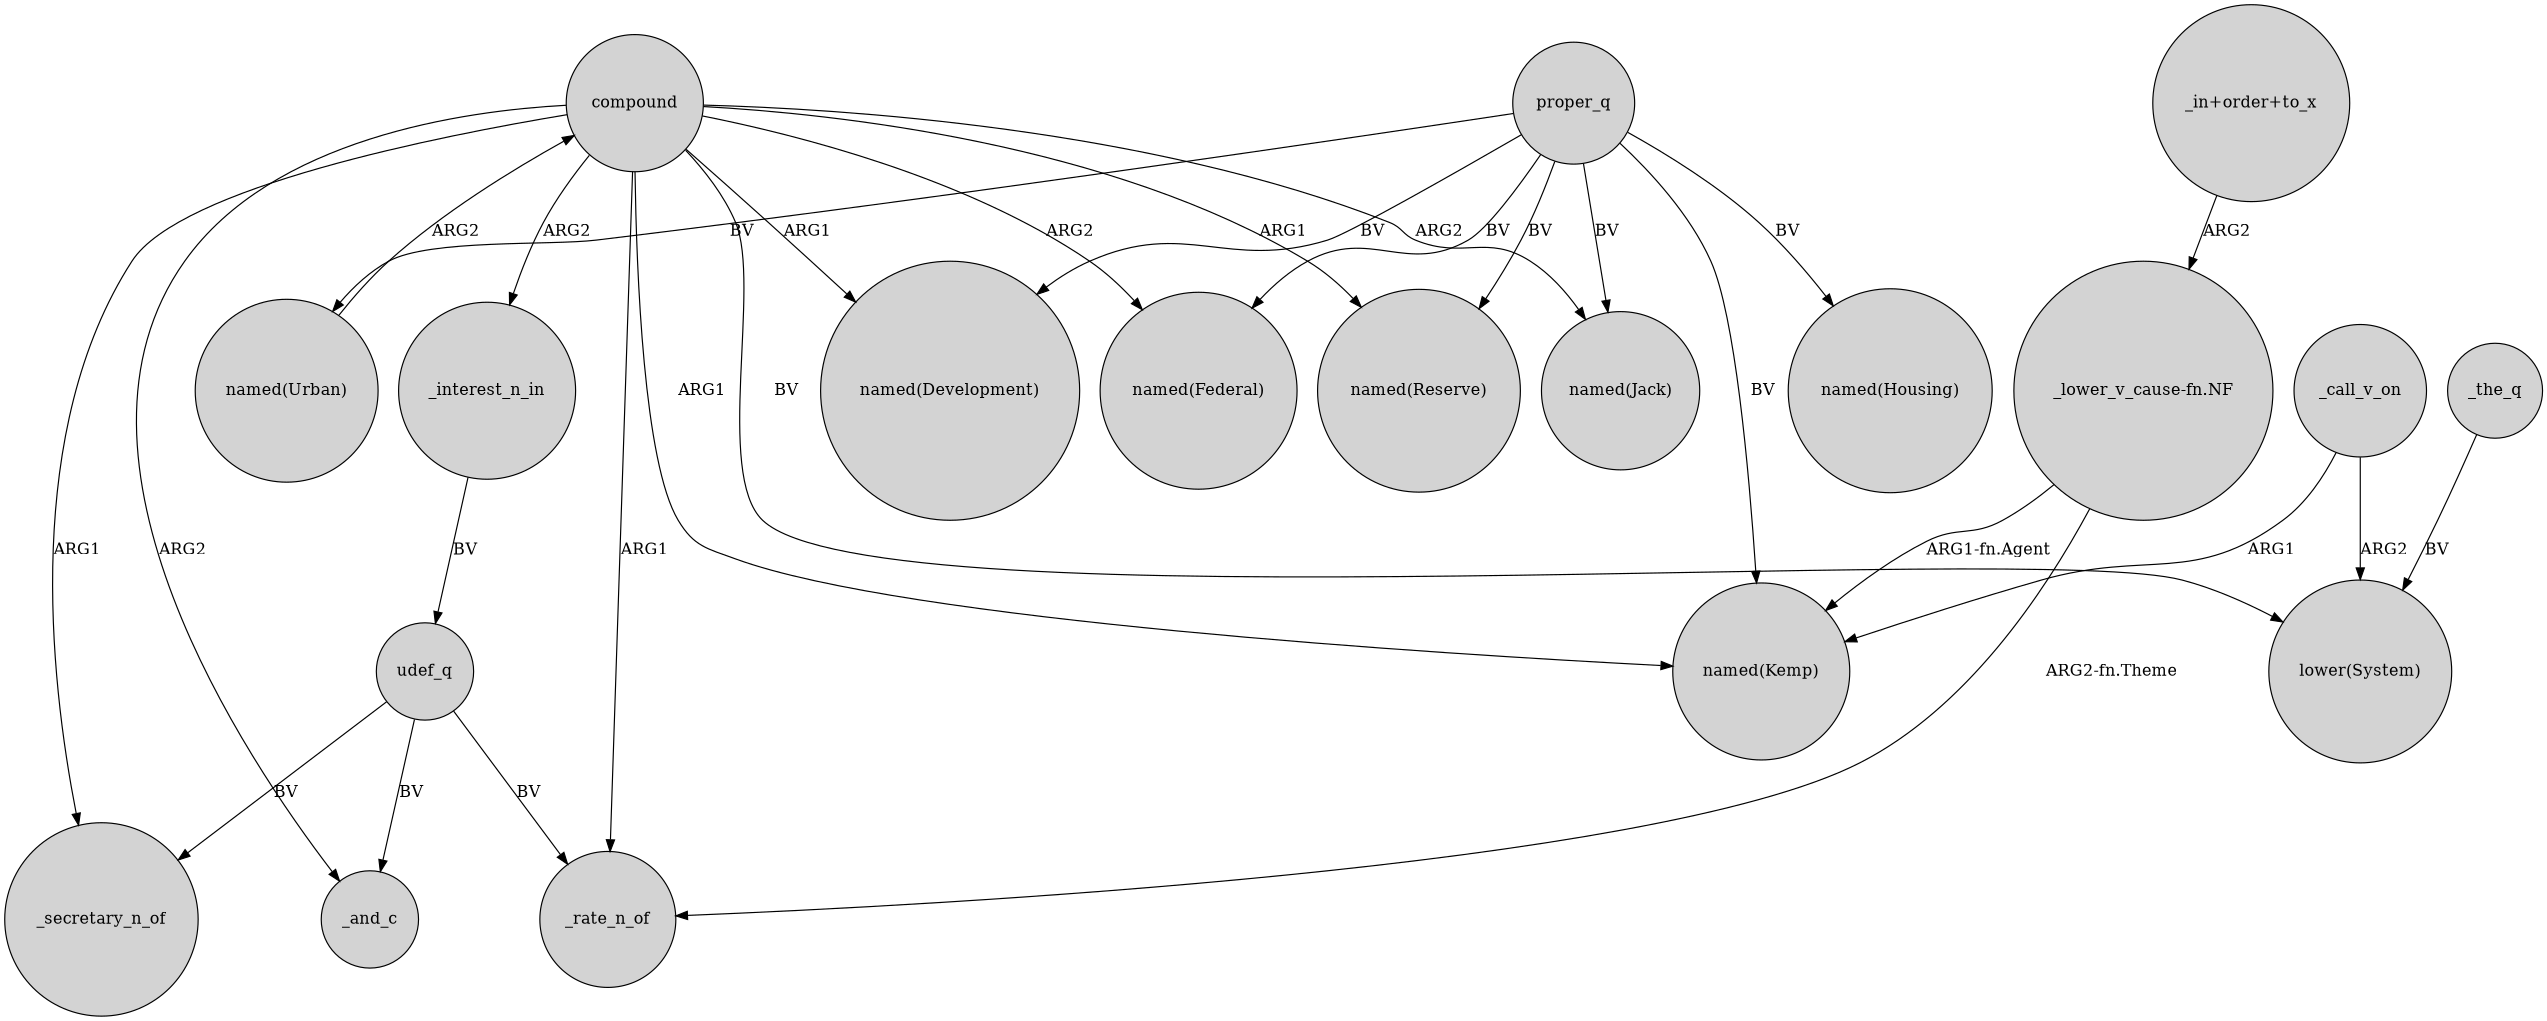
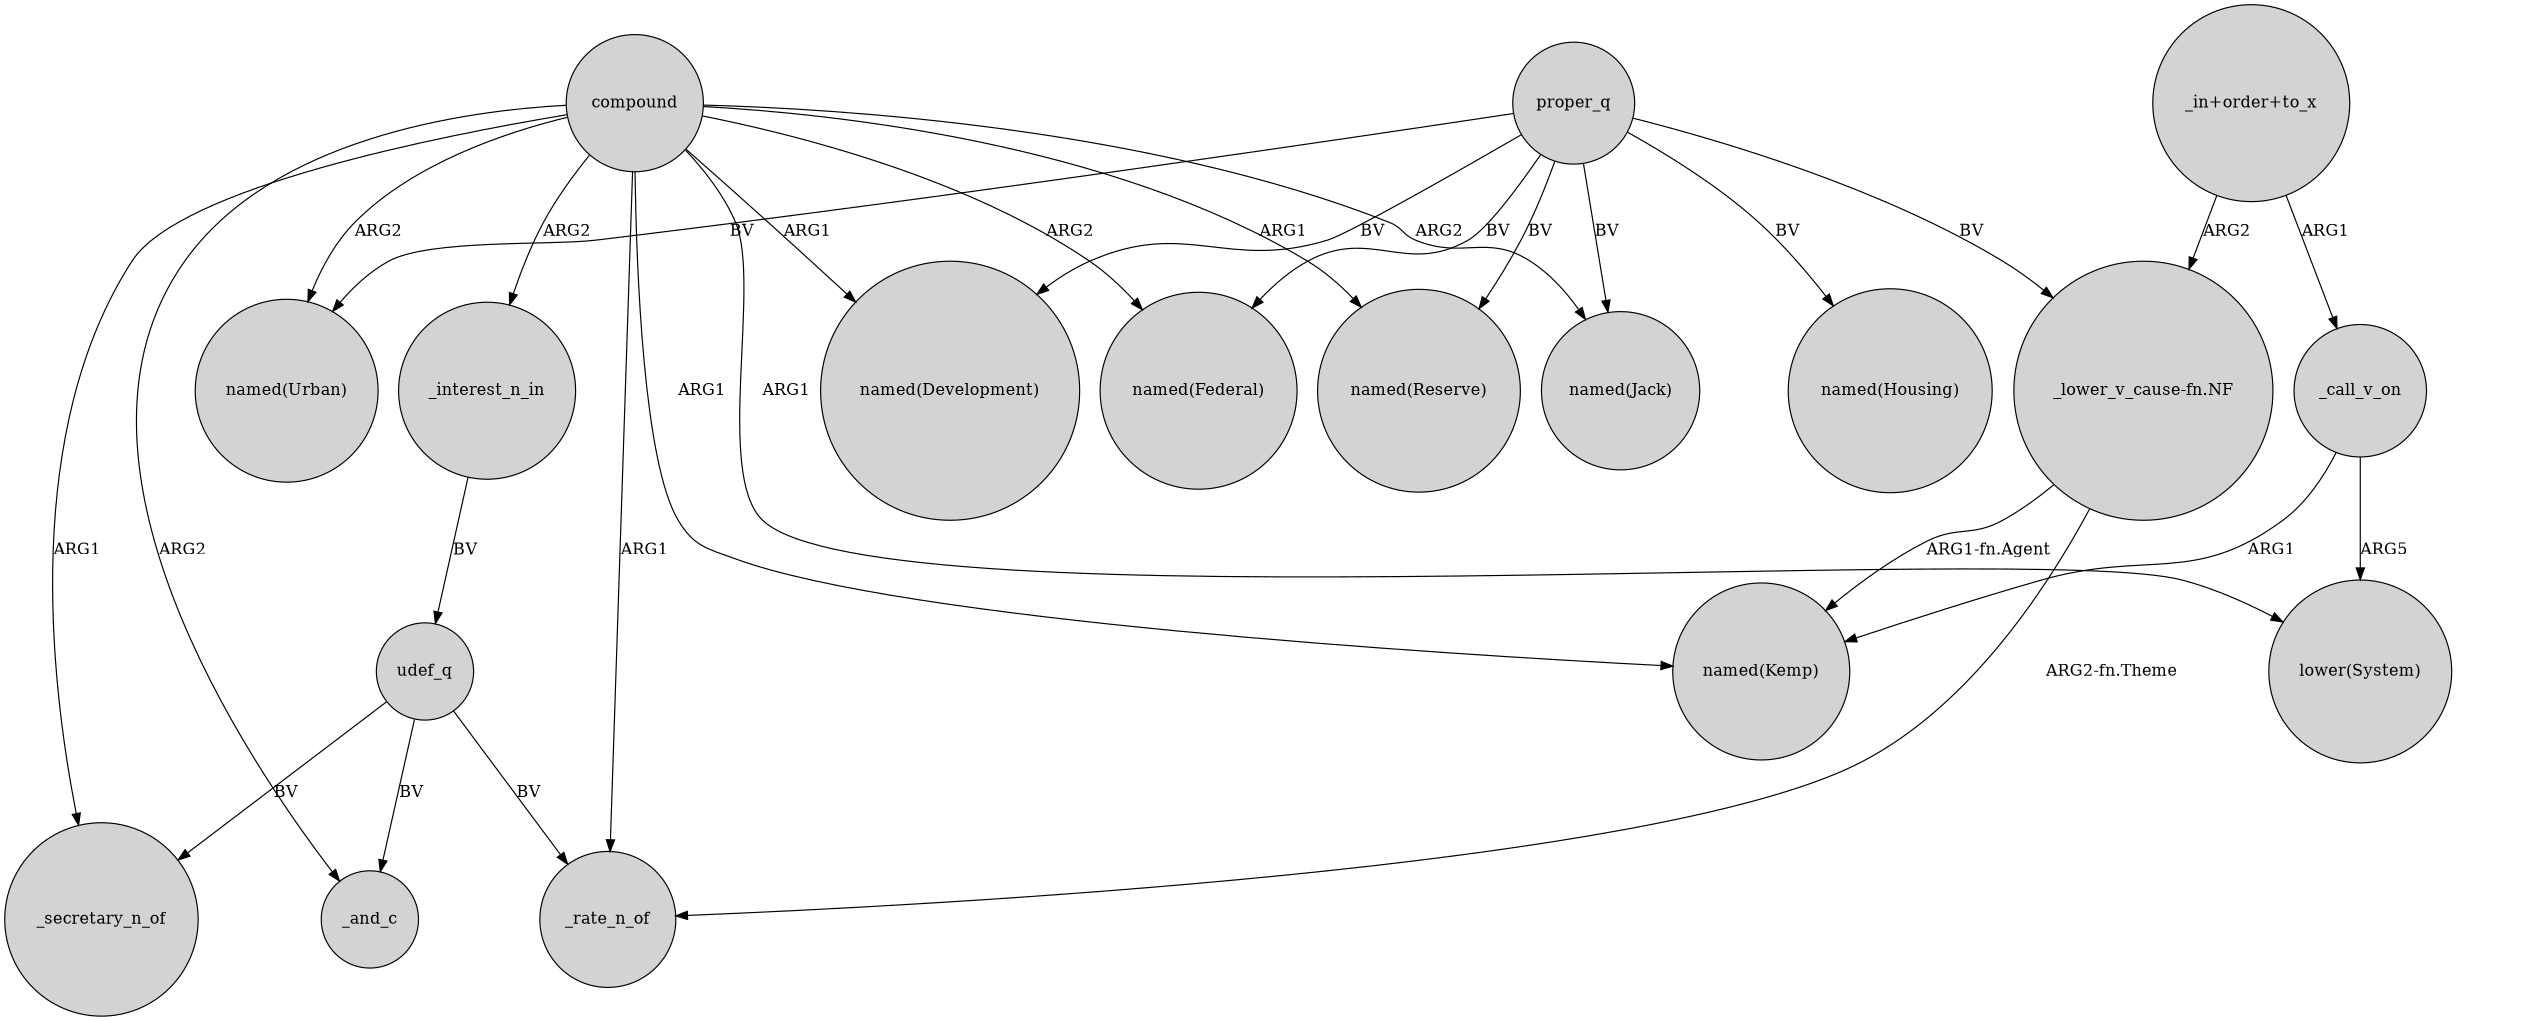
(443, 218) -> (418, 175)
none -> (2309, 256)
(1731, 341) -> (1847, 186)
(787, 391) -> (787, 391)
(2495, 391) -> none
(2384, 550) -> (2384, 550)
